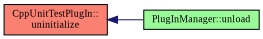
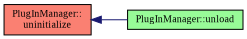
(56, 20) -> (48, 20)
